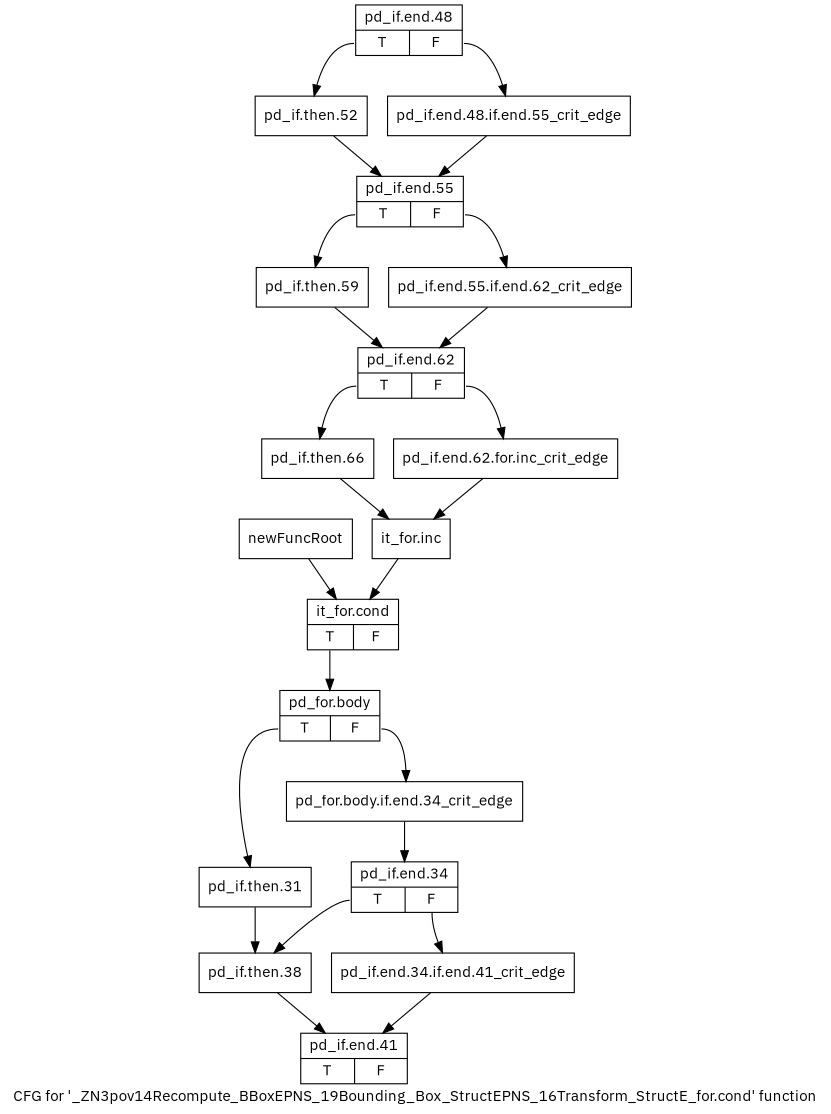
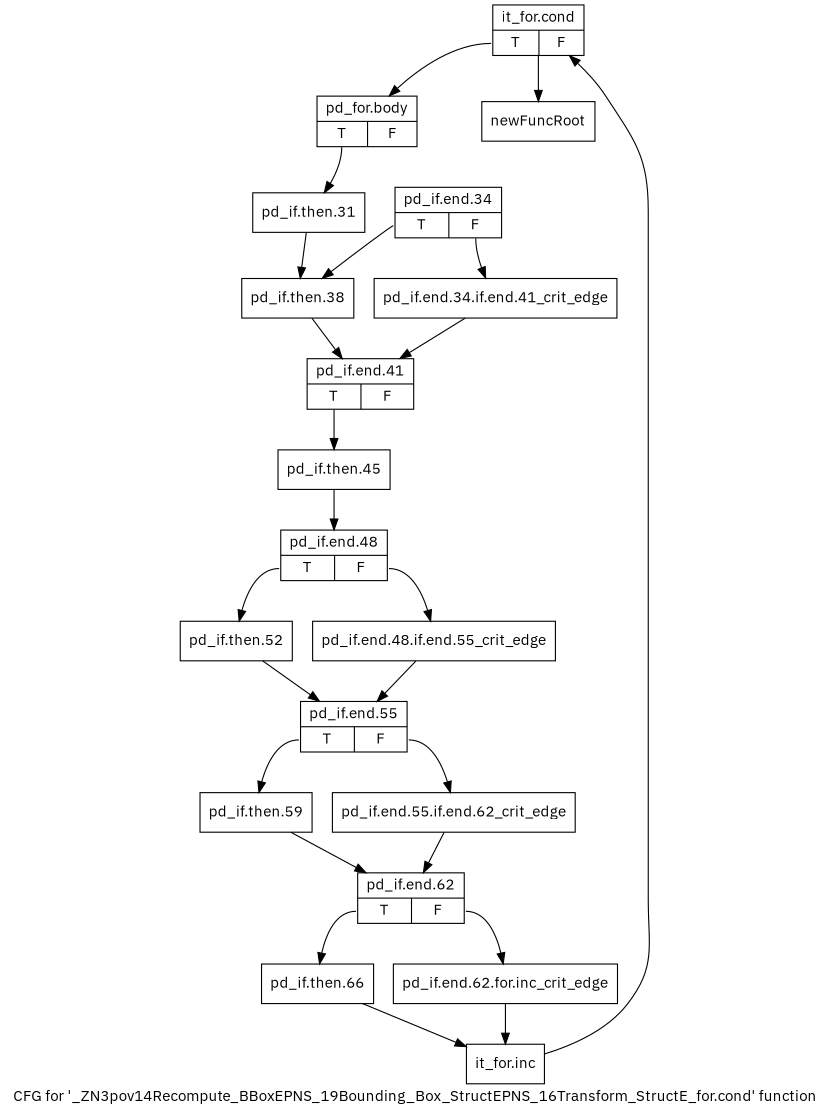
none -> (334, 470)
(319, 574) -> (538, 73)
(405, 801) -> none
